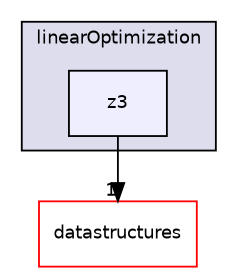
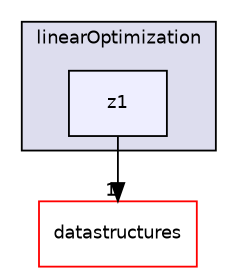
(118, 103) -> (118, 103)
